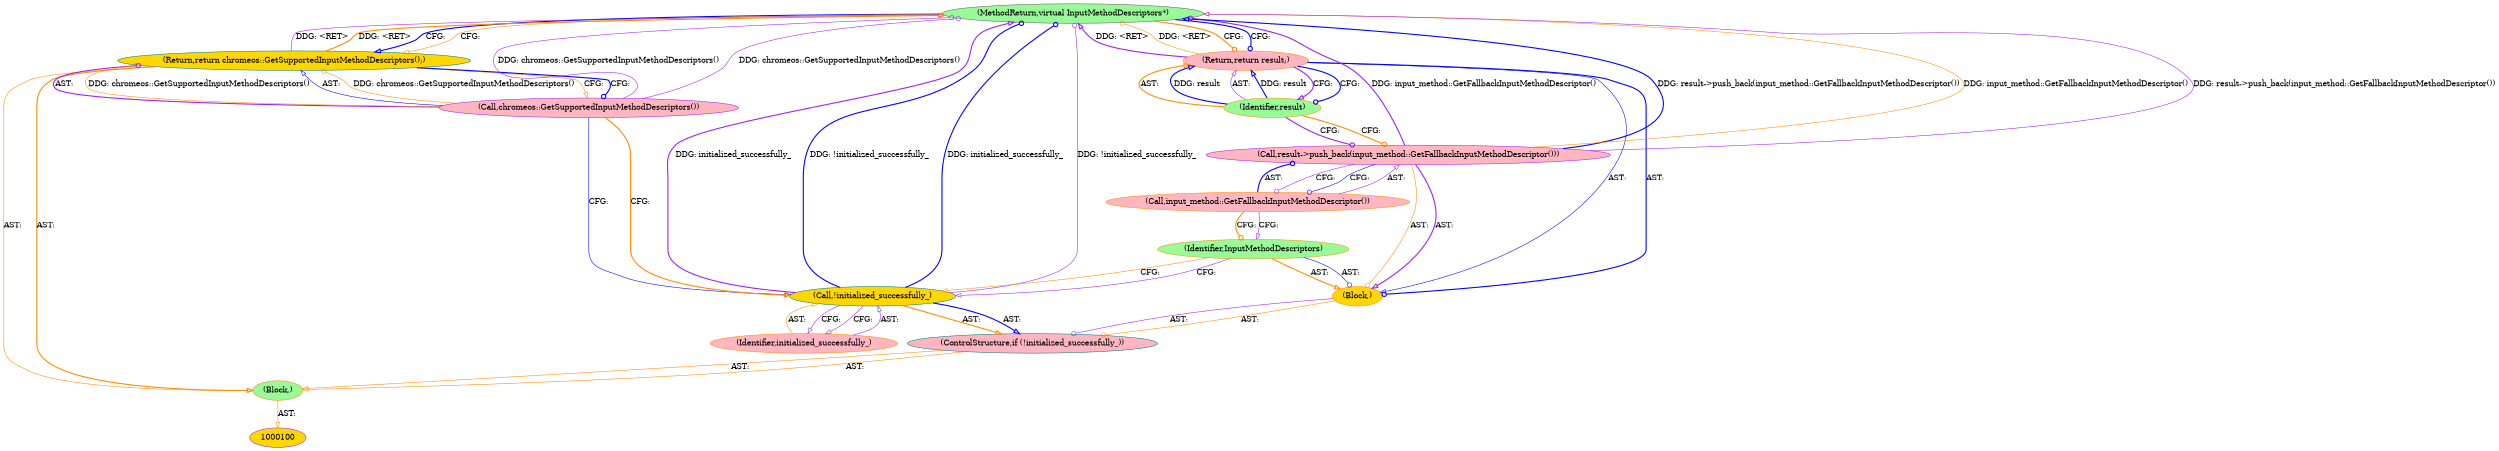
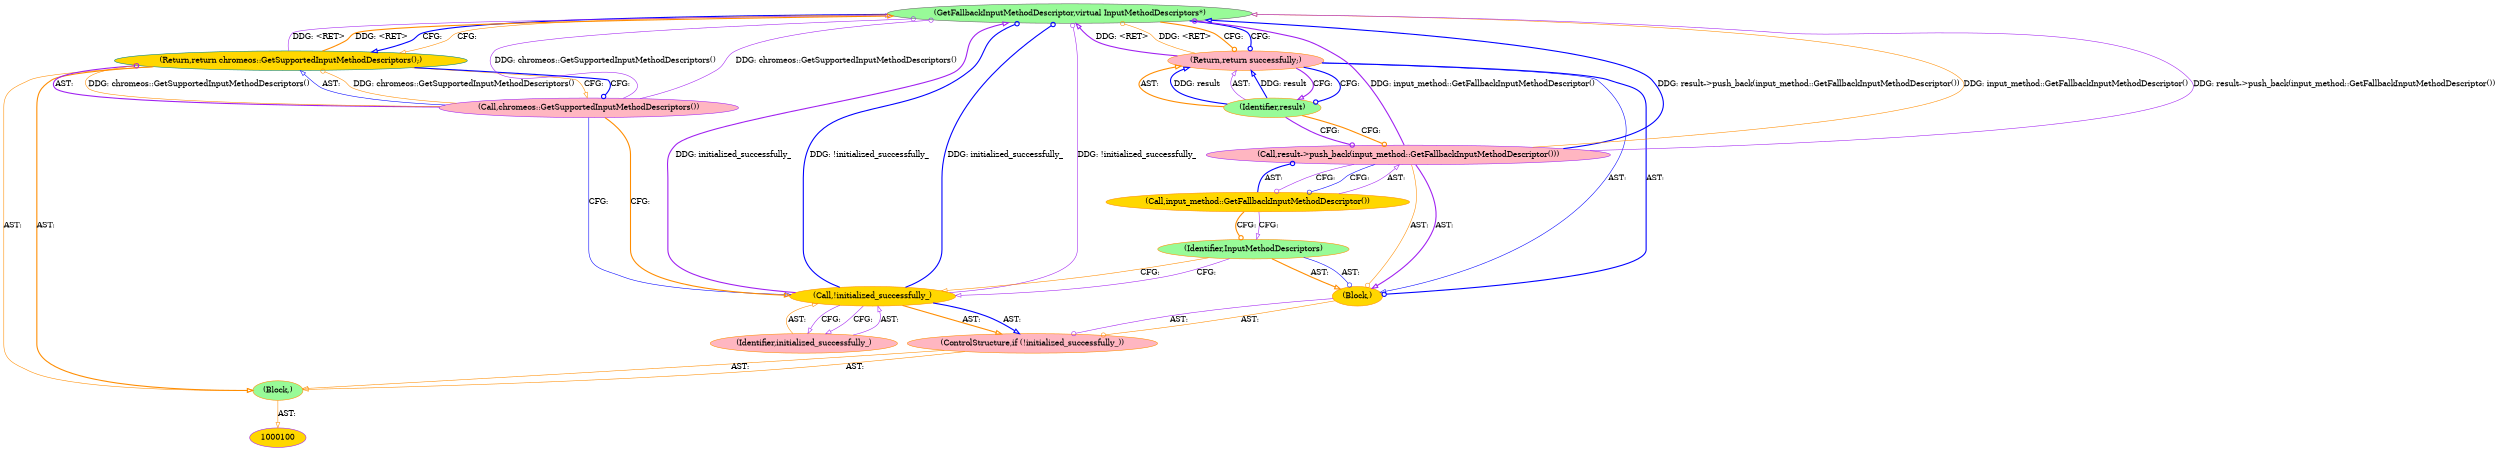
(1073, 14) -> (1070, 14)
(1246, 61) -> (1246, 61)
(1258, 202) -> (1258, 202)
(873, 296) -> (873, 296)
(1032, 343) -> (1032, 343)
